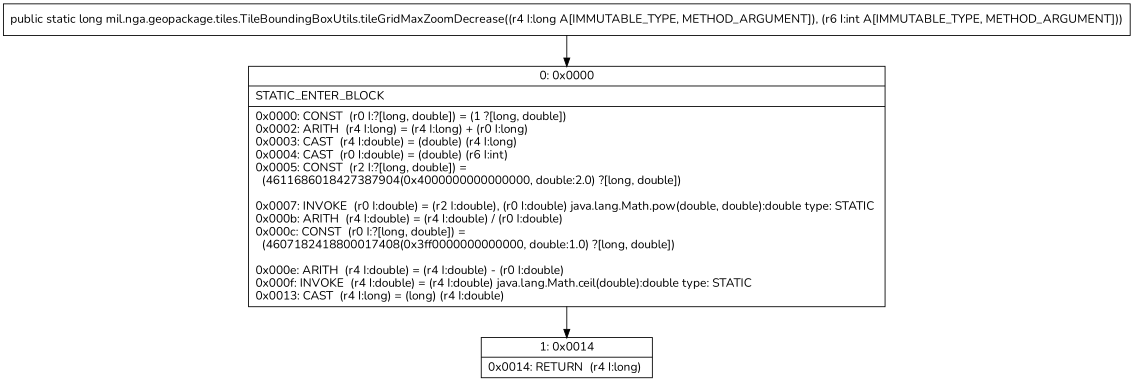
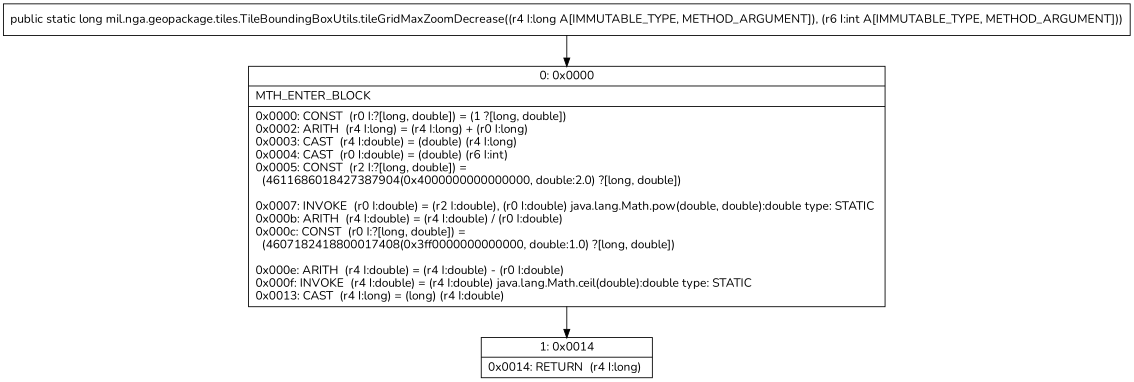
(320, 96) -> (314, 96)
